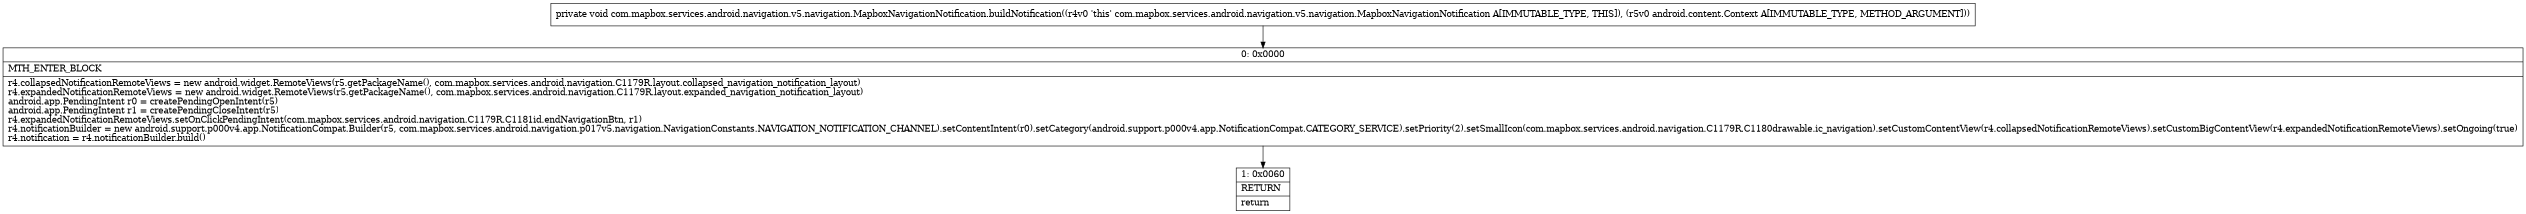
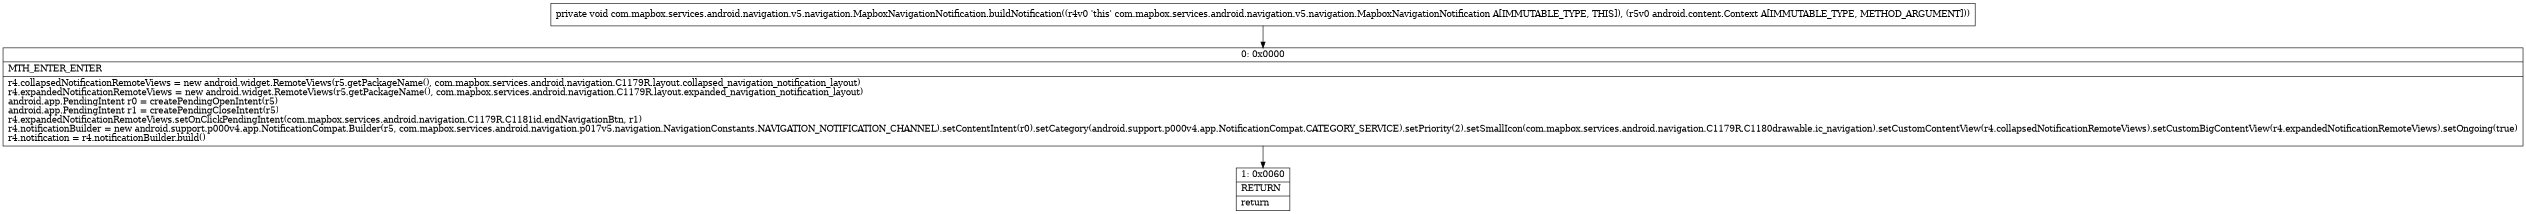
(55, 69) -> (55, 69)
